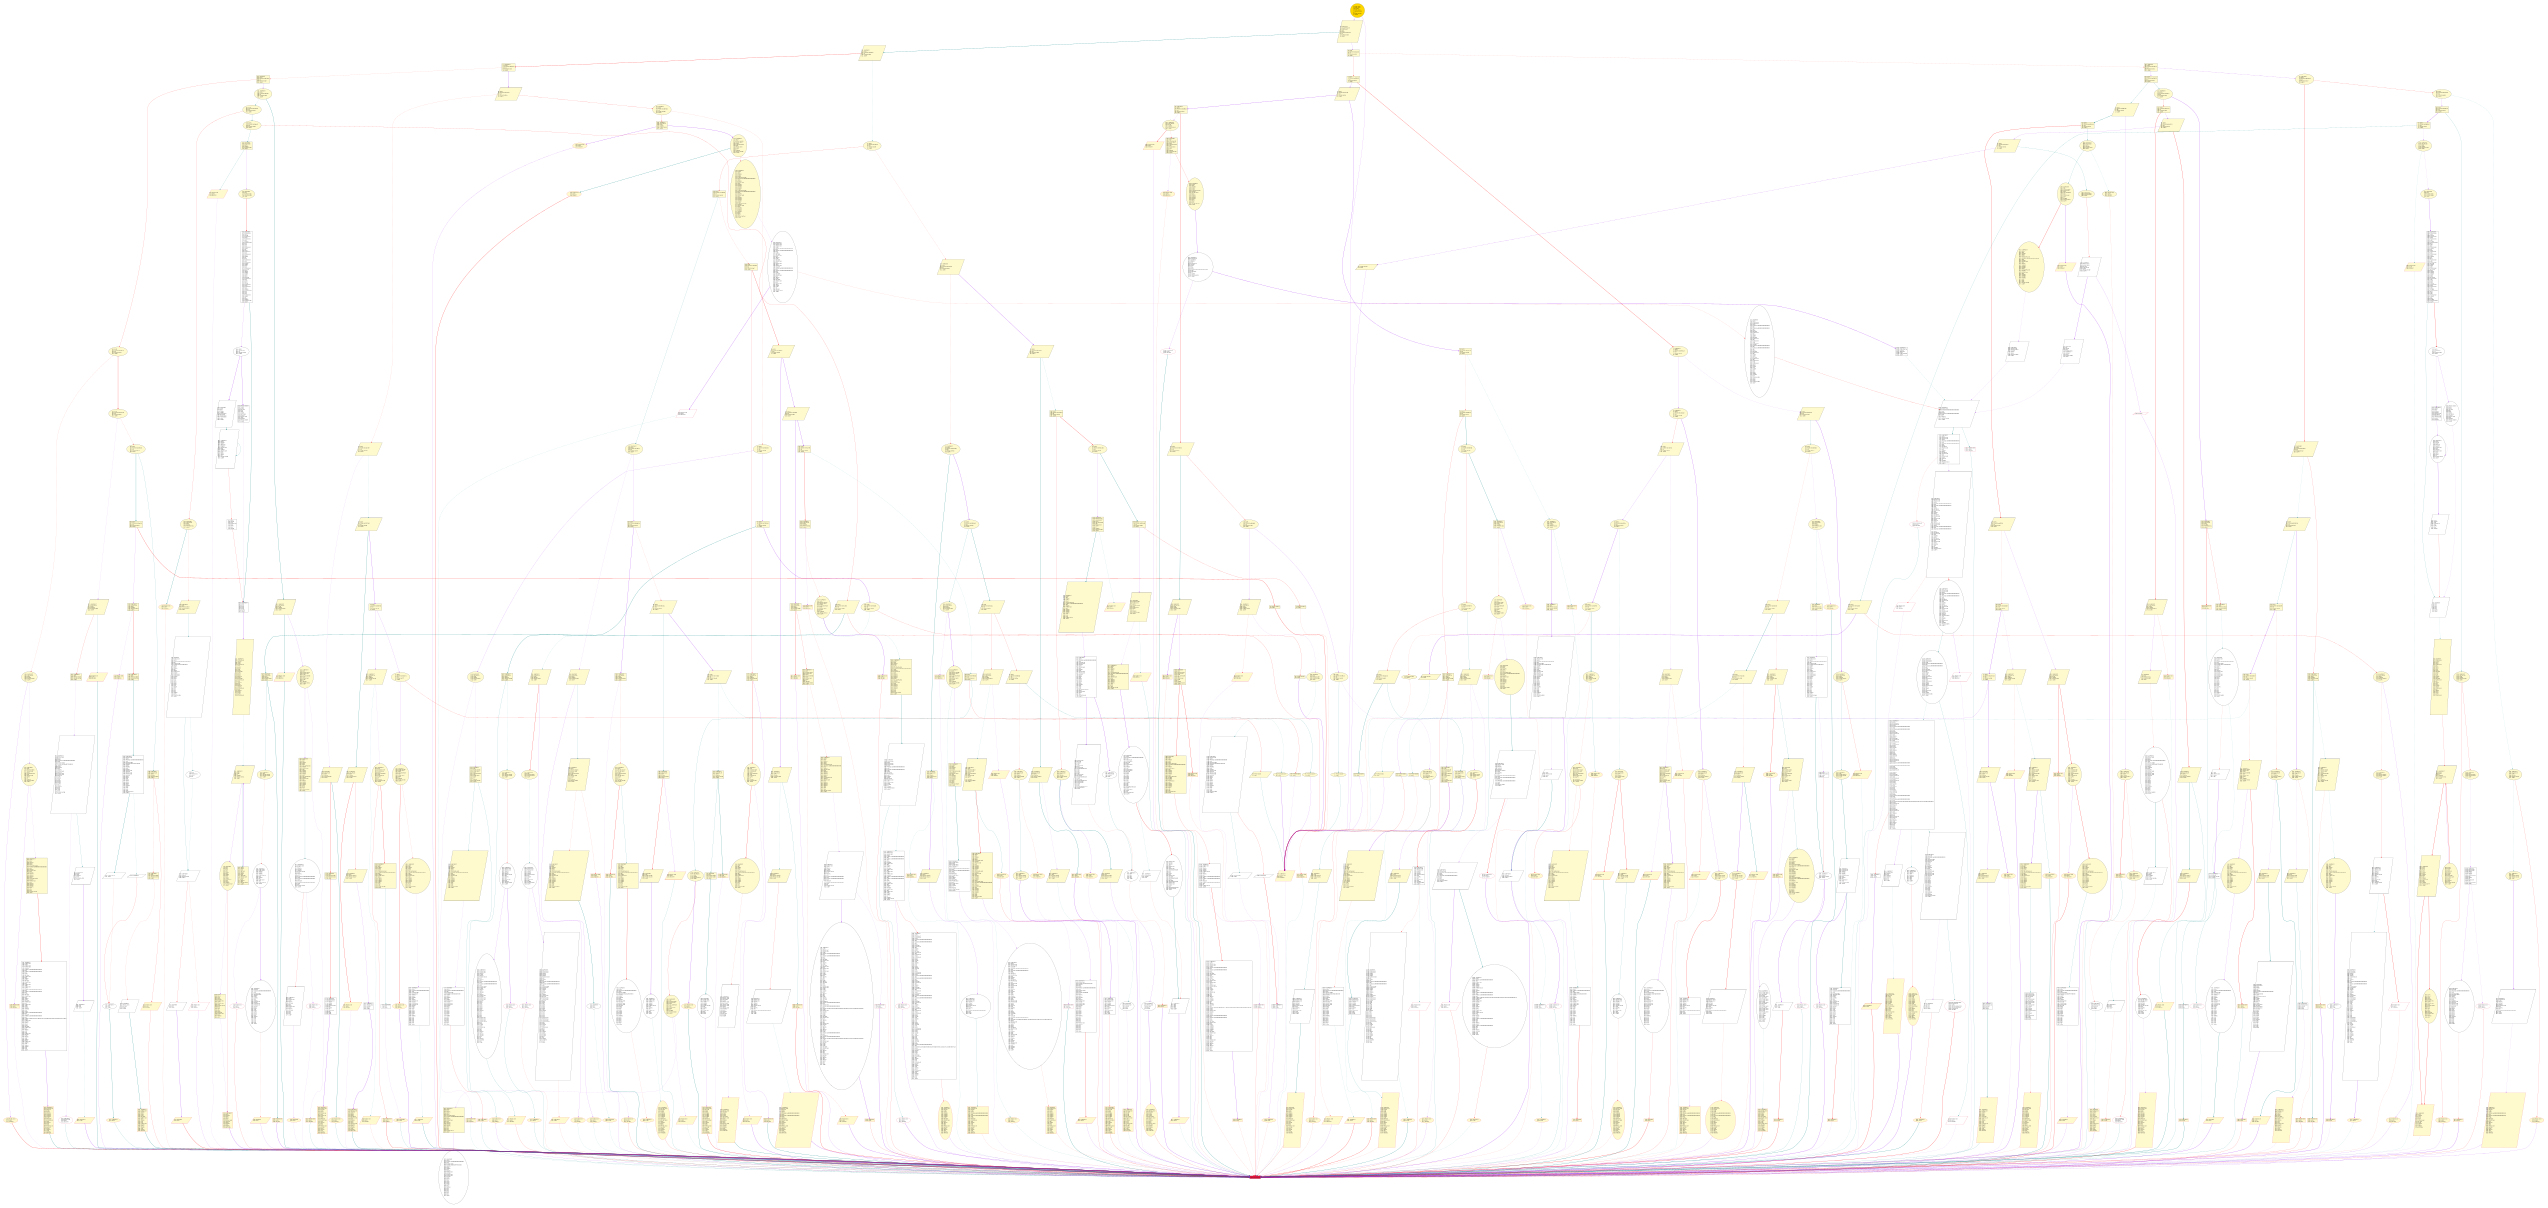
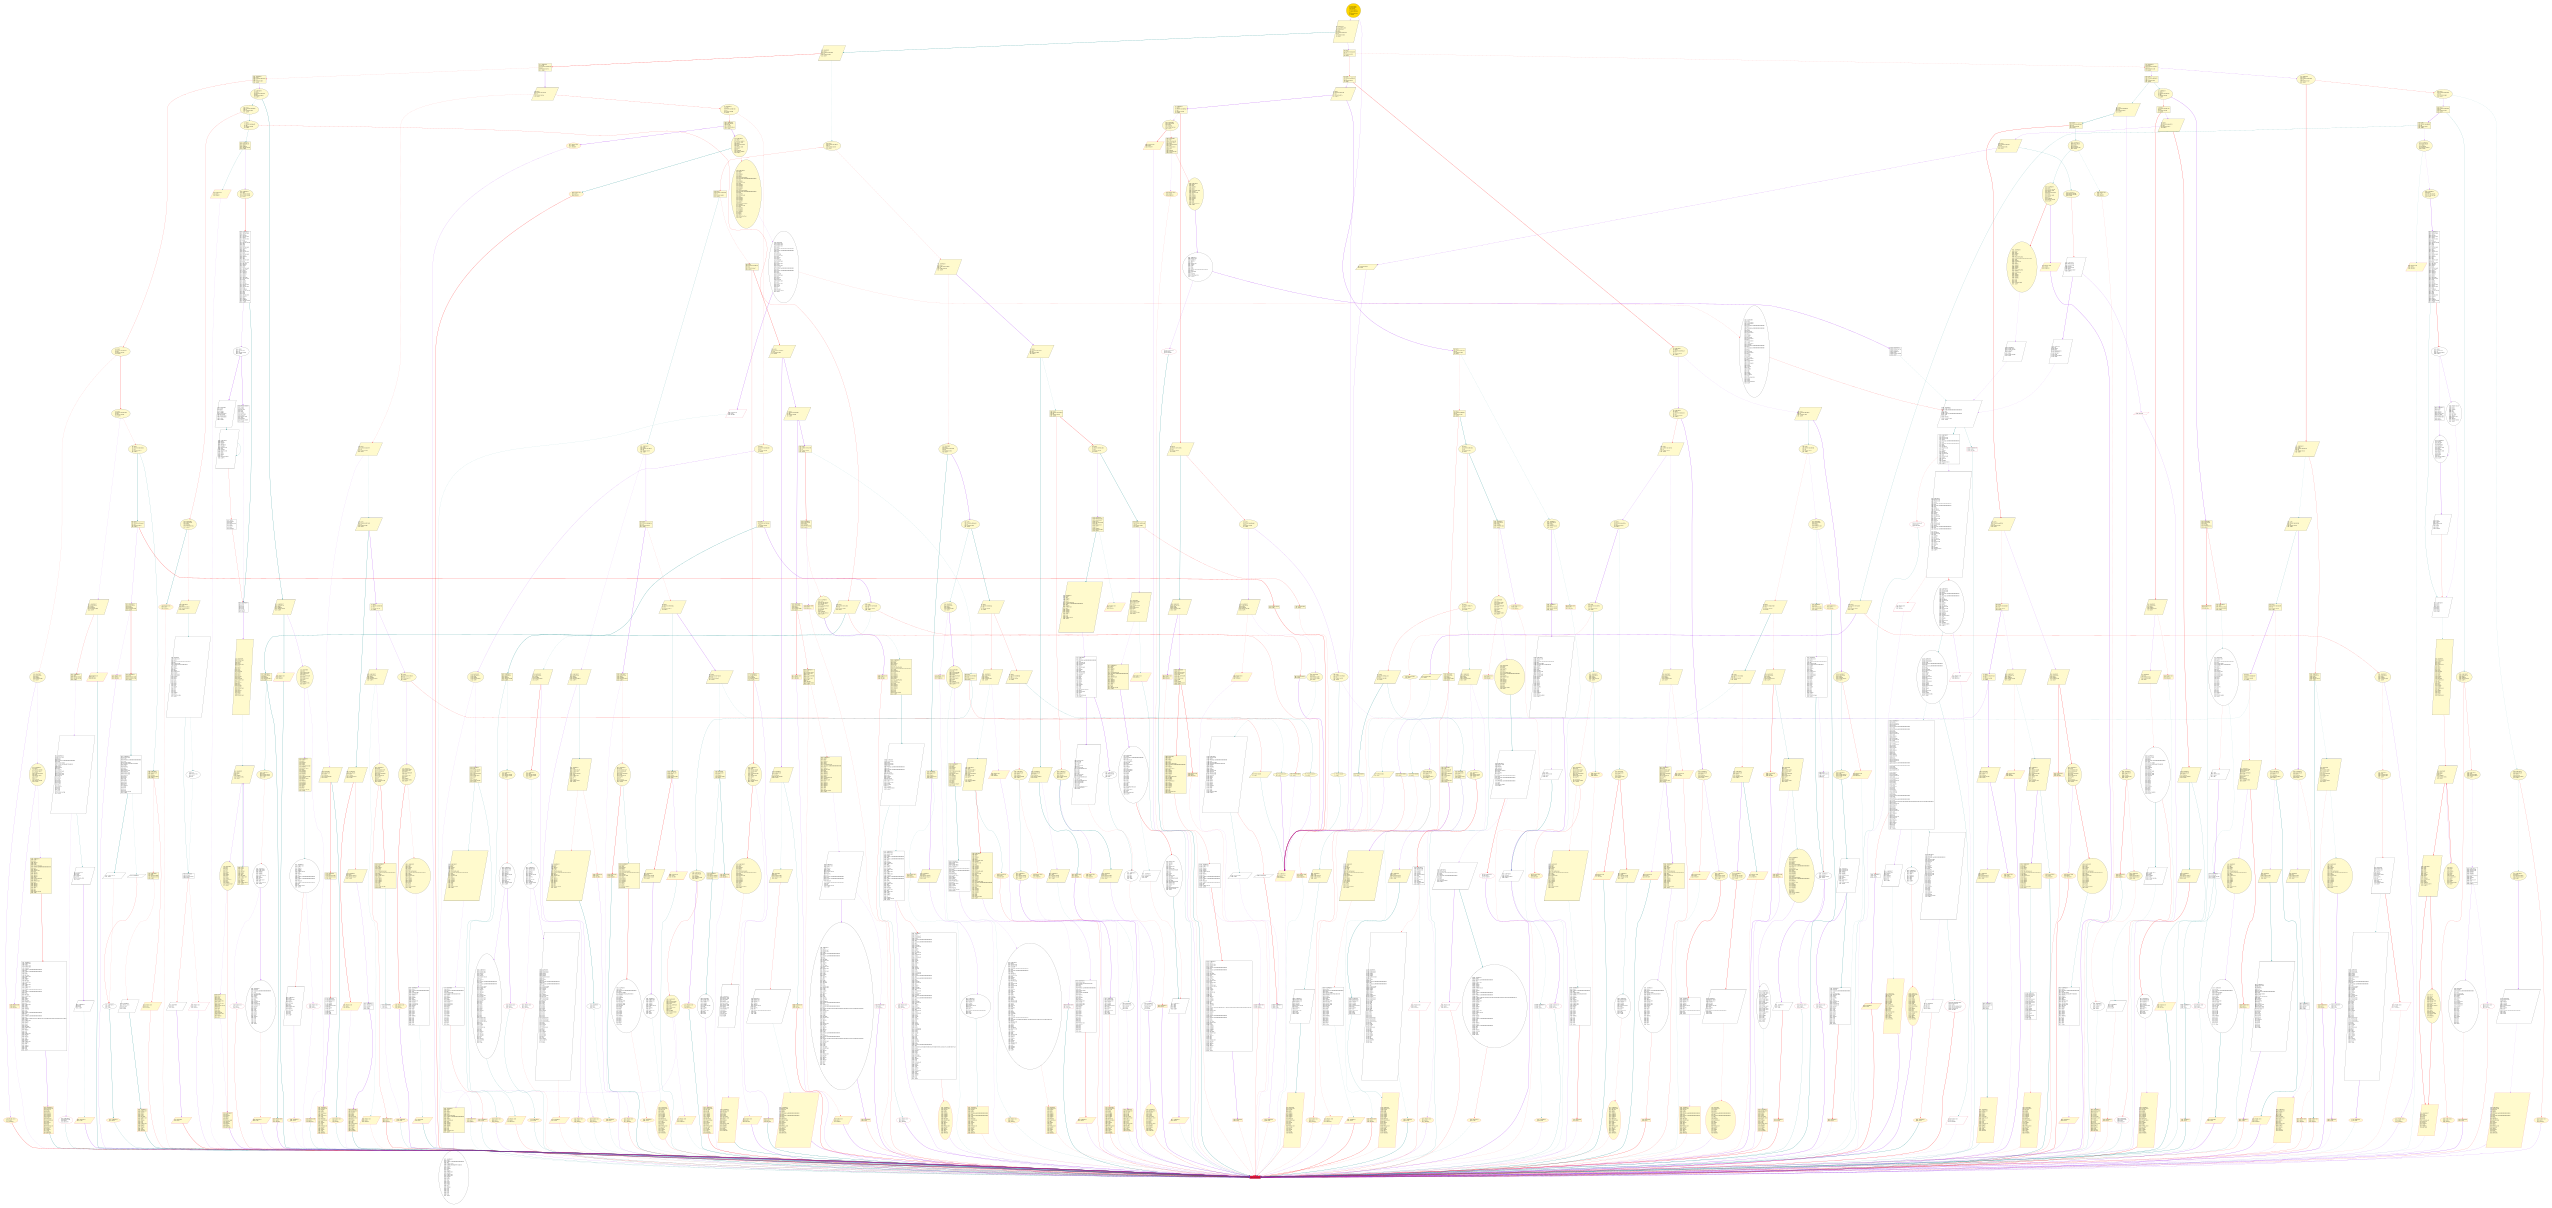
(188, 876) -> (188, 876)
